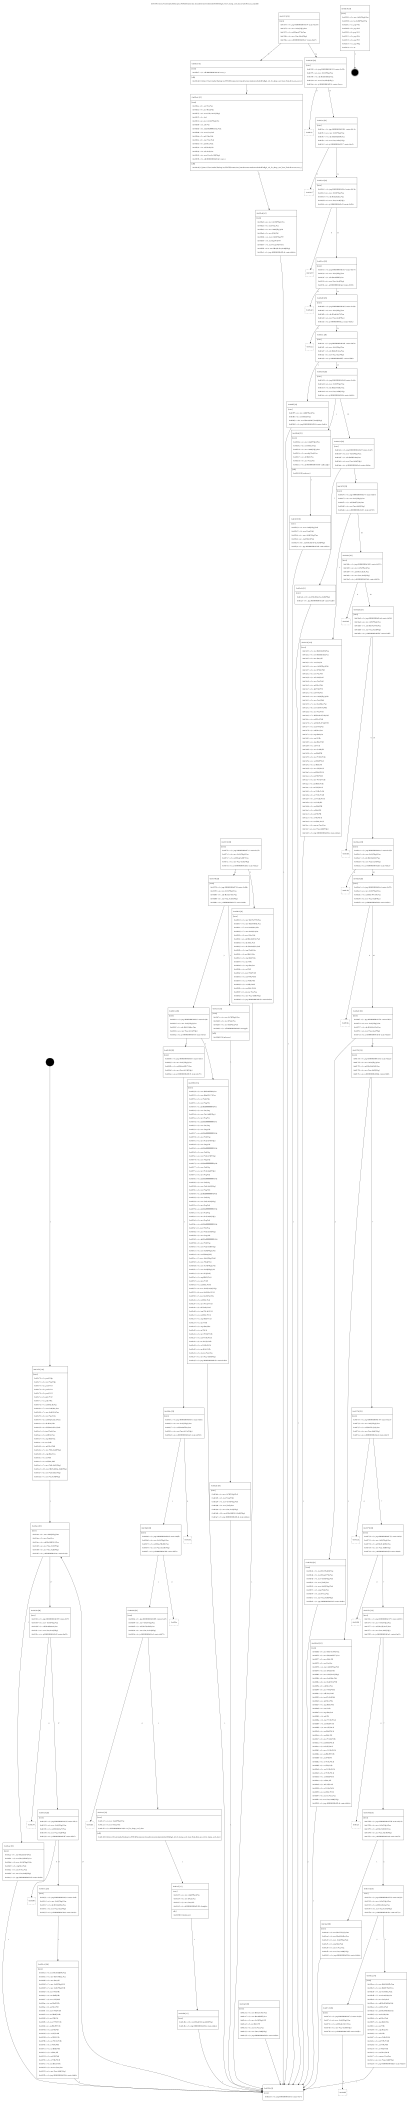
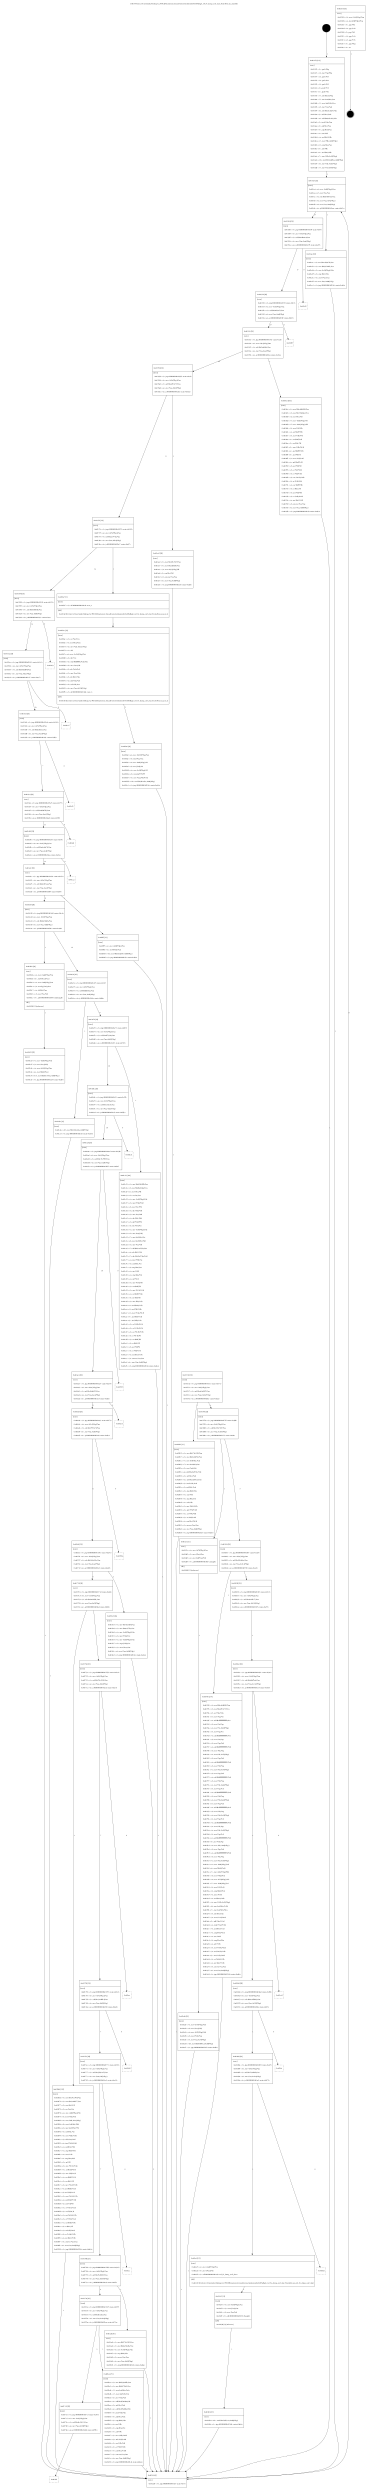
none -> (173, 380)
